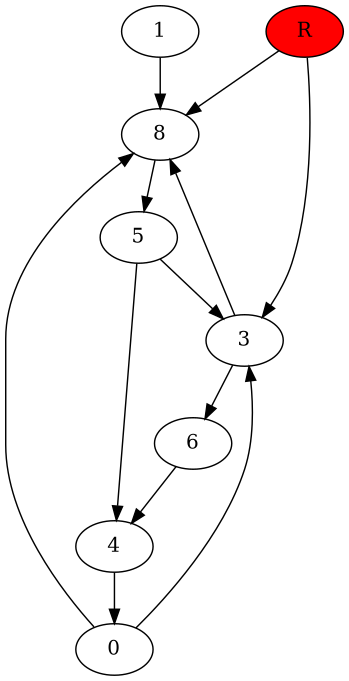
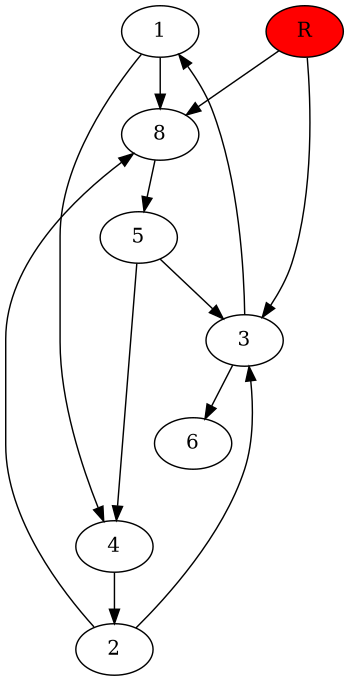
(205, 244) -> (233, 186)
(158, 489) -> (60, 273)
(114, 649) -> (114, 649)
